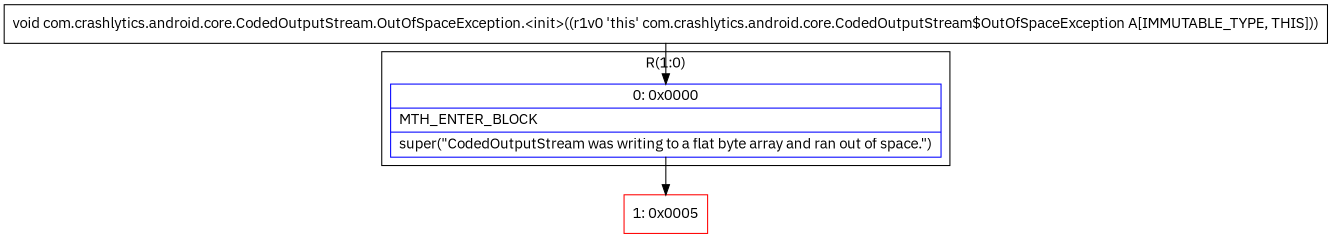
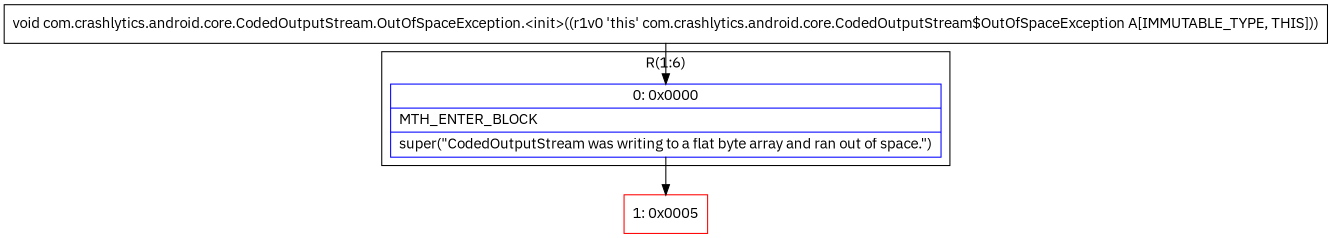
(666, 64) -> (666, 64)
